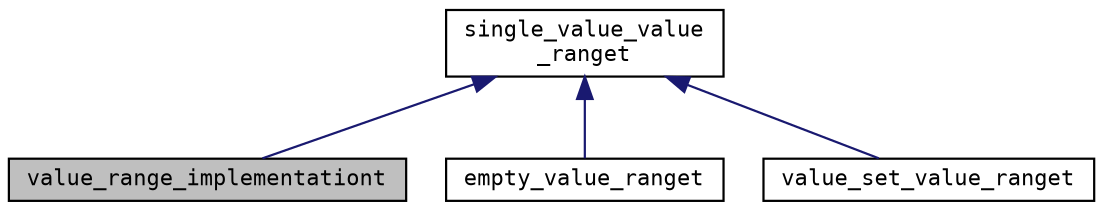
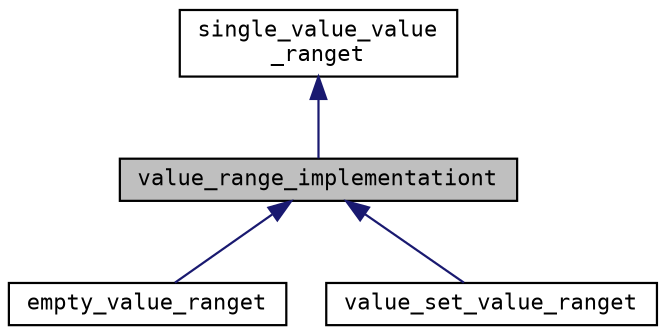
(783, 122) -> (414, 248)
(585, 129) -> (224, 249)
